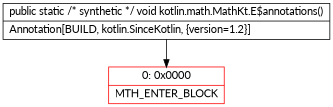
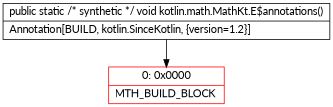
(166, 94) -> (165, 94)
